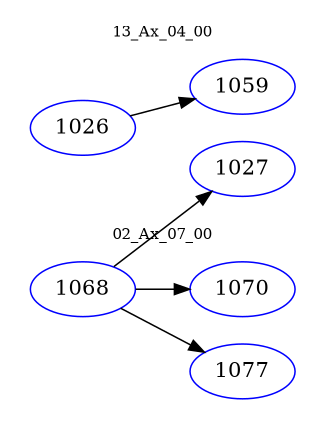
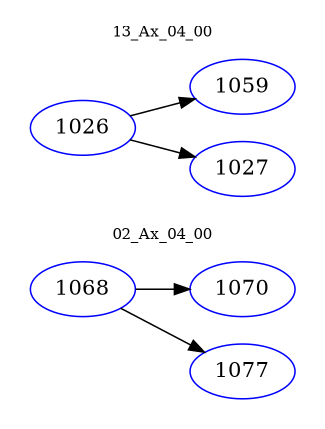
(157, 234) -> (155, 146)
(163, 235) -> (163, 235)
